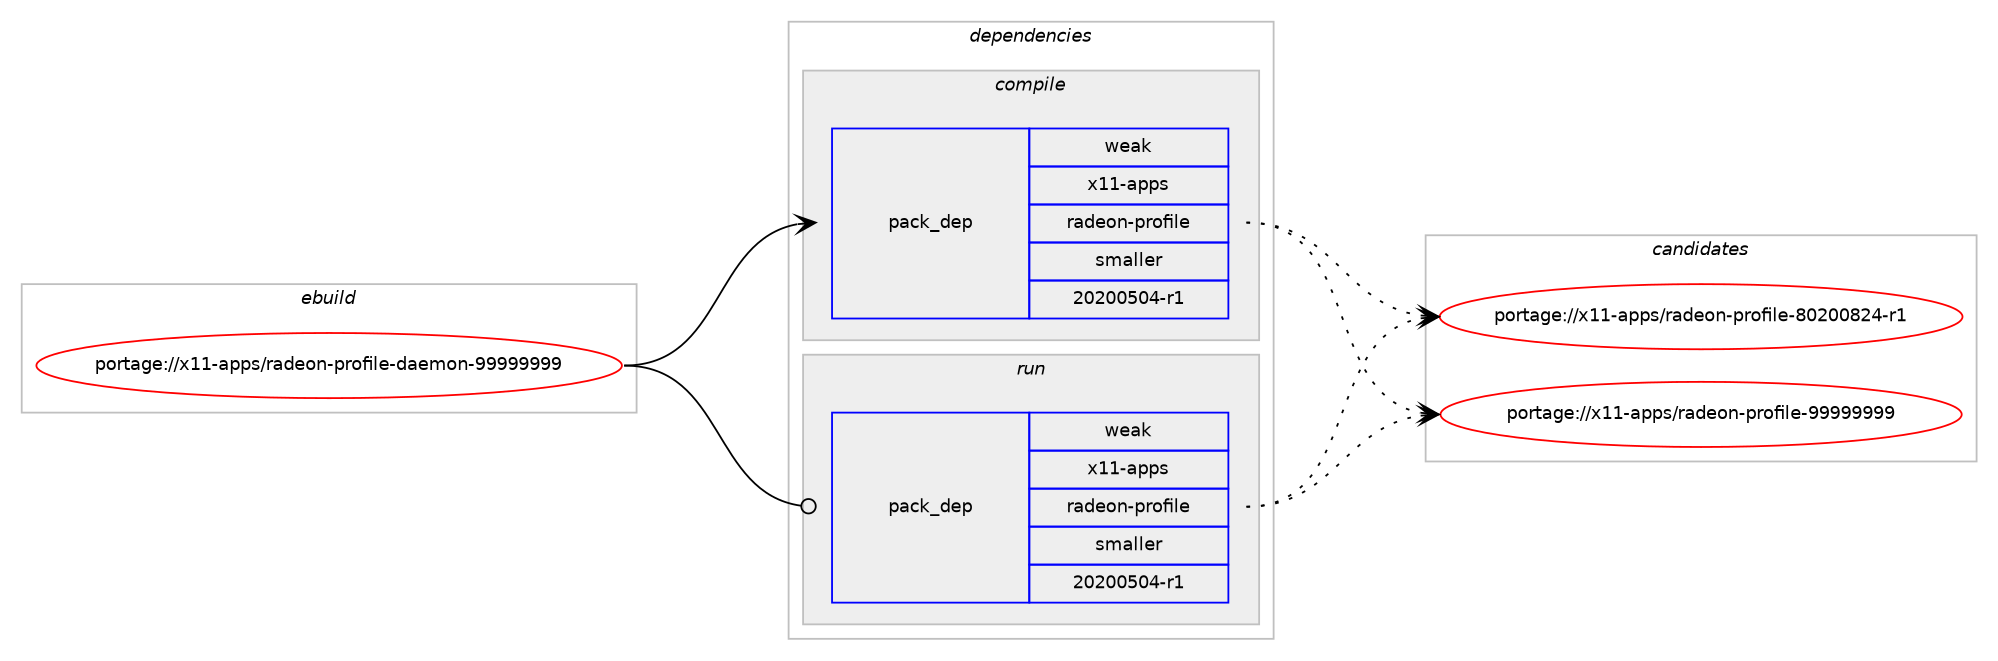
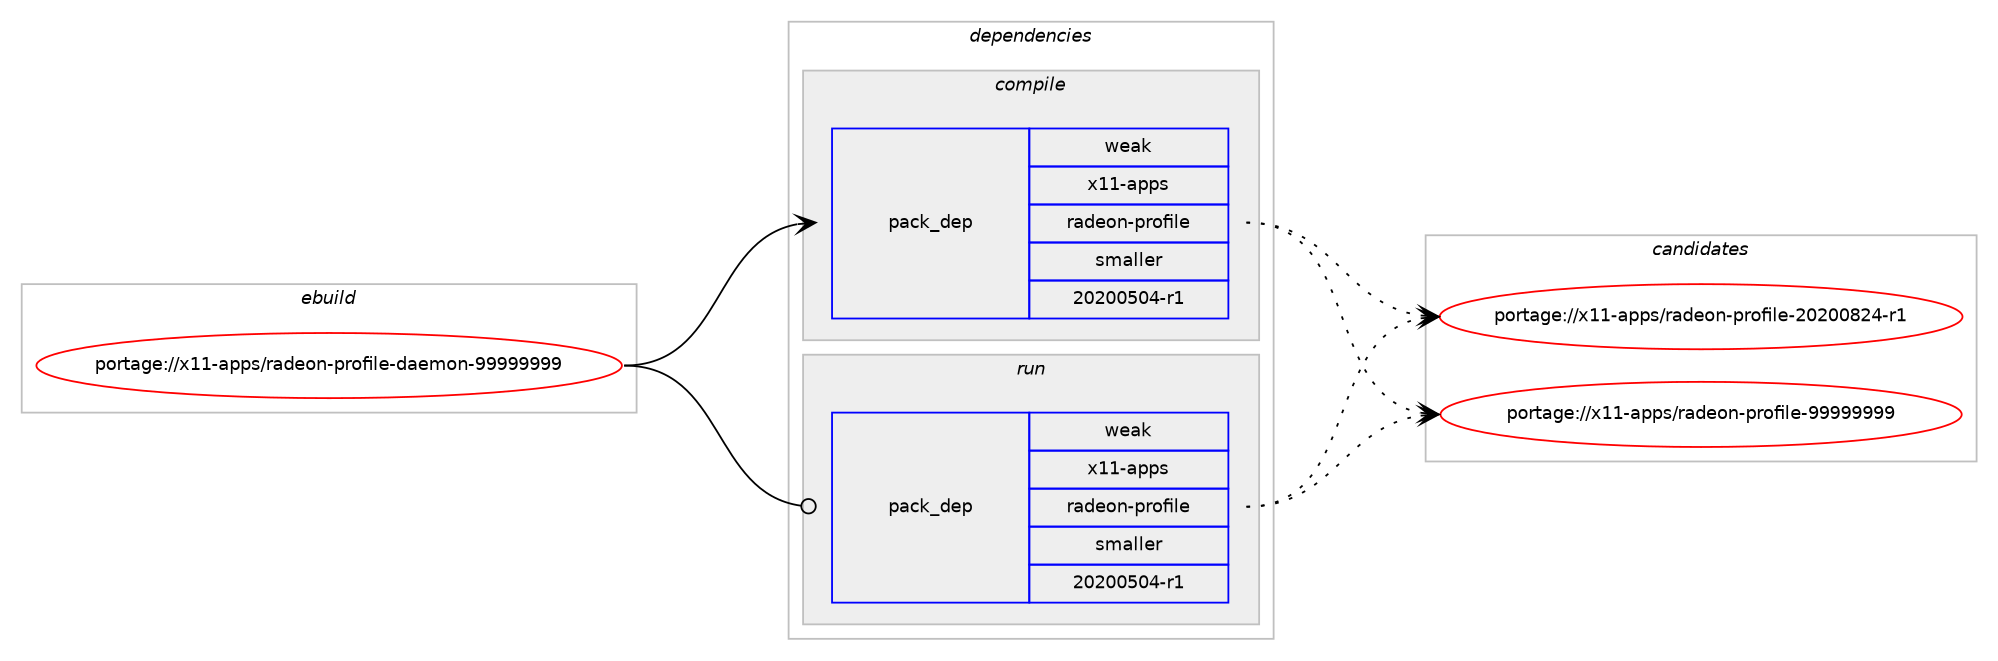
(1701, 317) -> (1701, 317)
